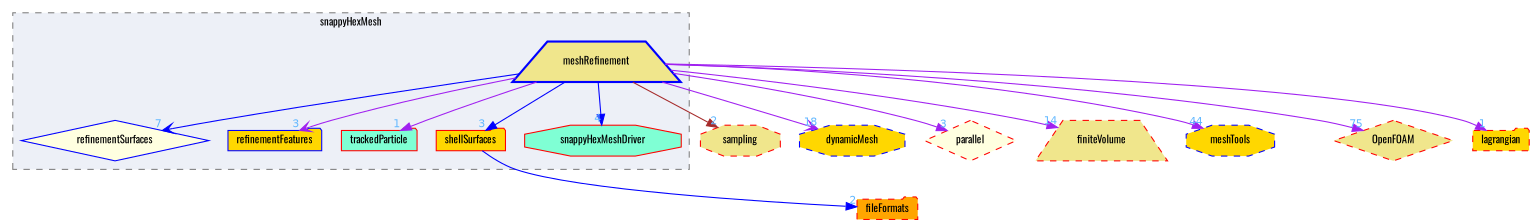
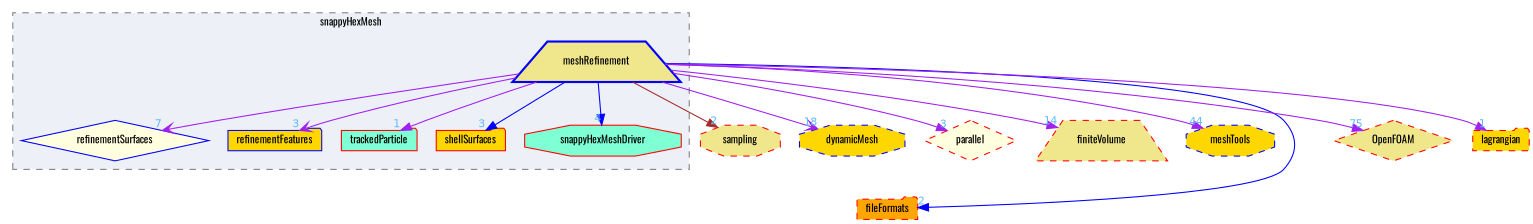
(346, 100) -> (346, 100)
(661, 193) -> (1183, 92)
